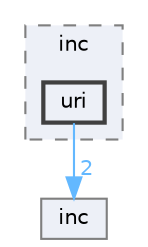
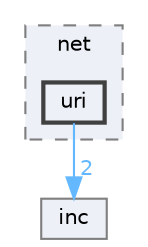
(74, 45) -> (74, 45)
